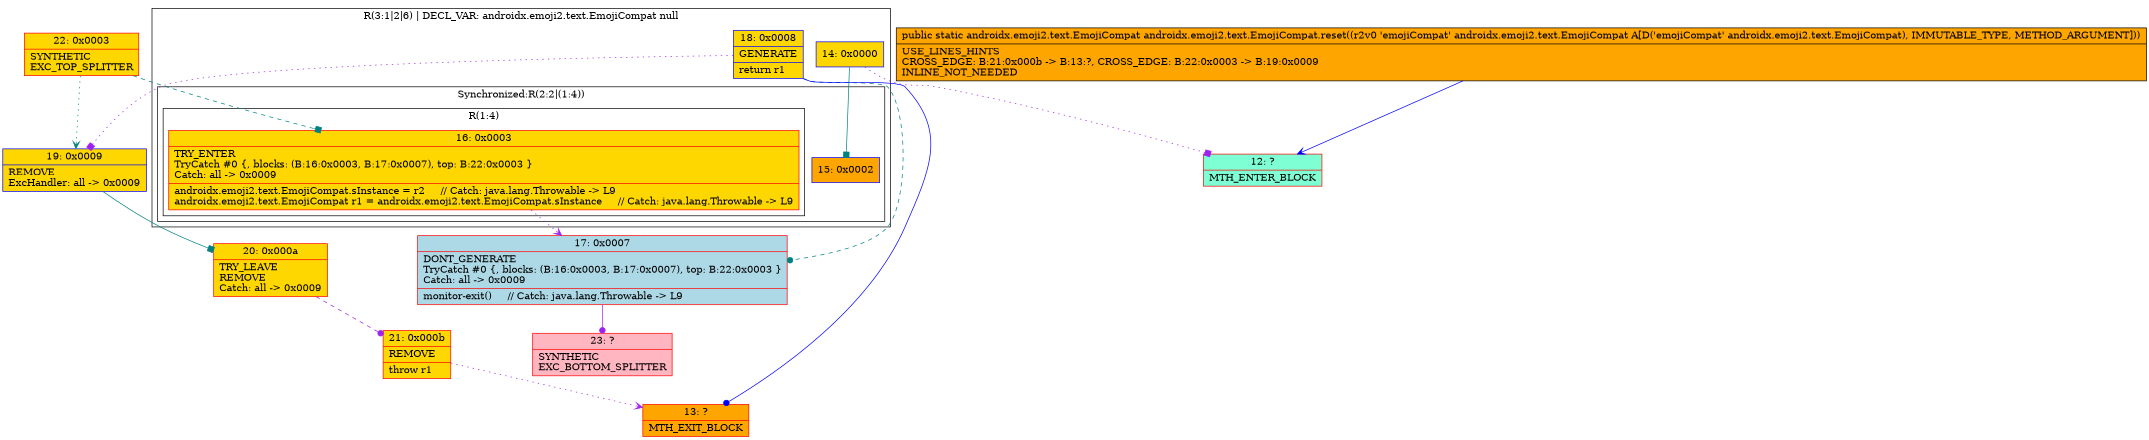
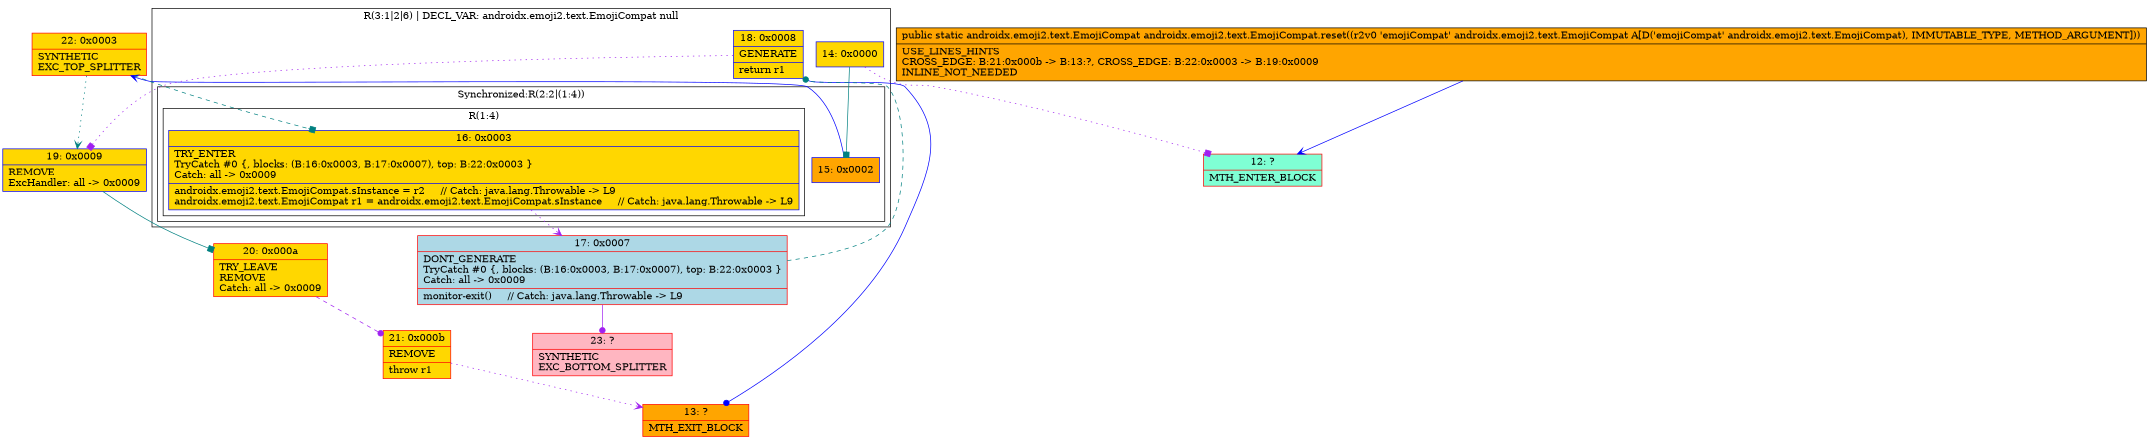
none -> (513, 82)
(903, 165) -> (902, 171)
(484, 170) -> (484, 170)
